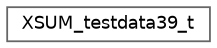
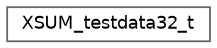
(109, 24) -> (109, 24)
